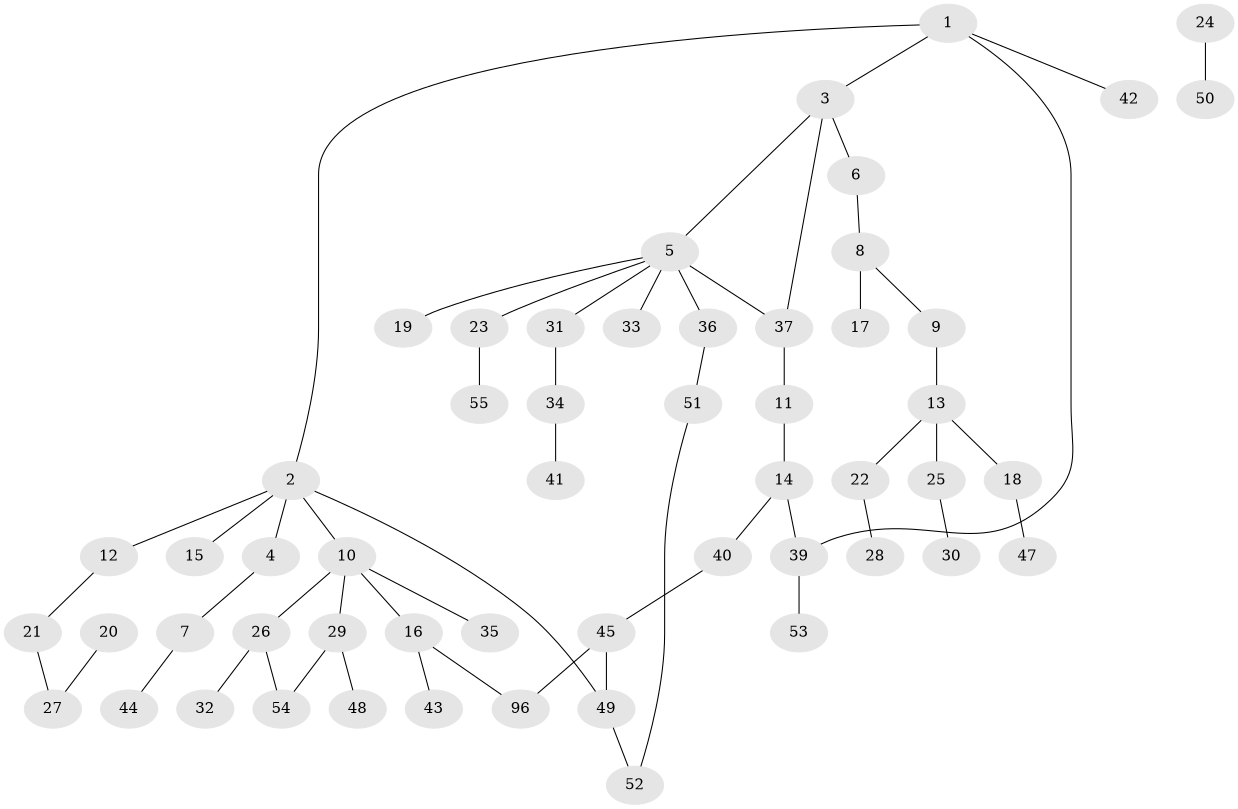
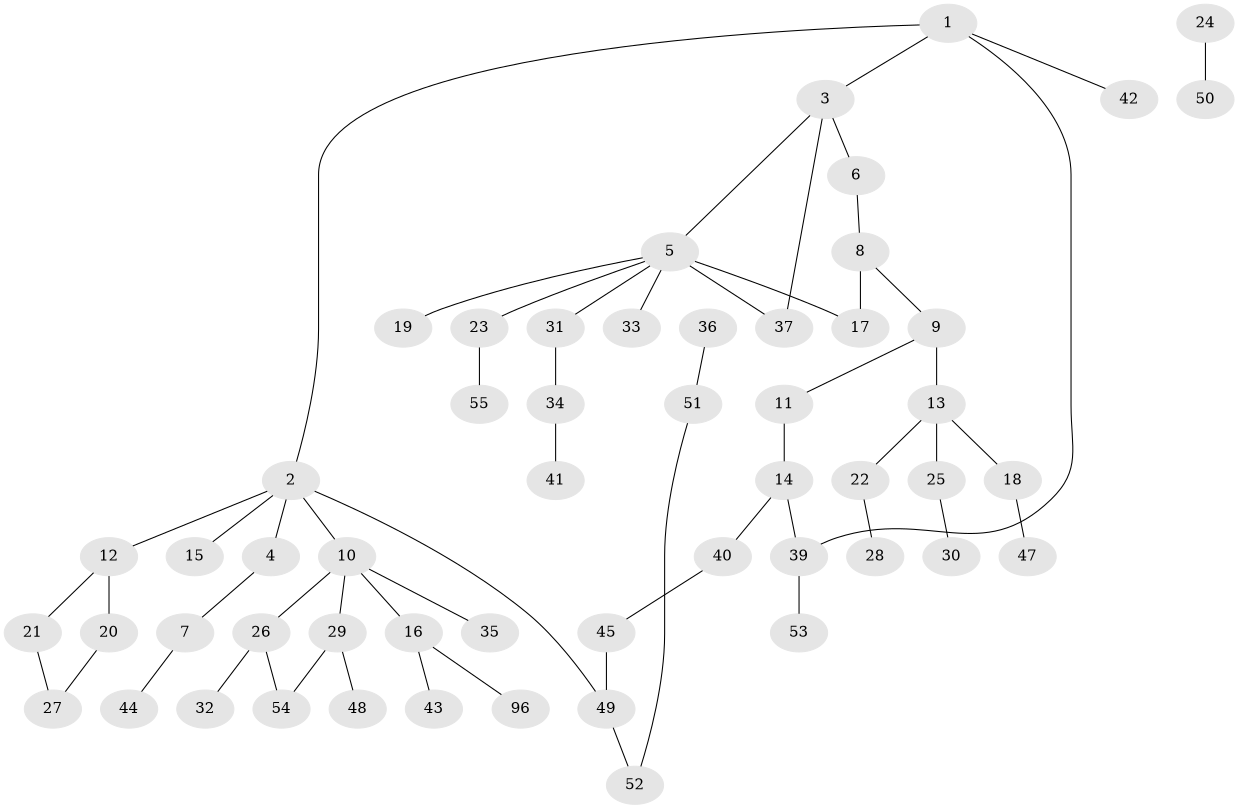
(689, 290) -> (767, 287)
(784, 366) -> (860, 366)
none -> (109, 595)
(564, 671) -> none
